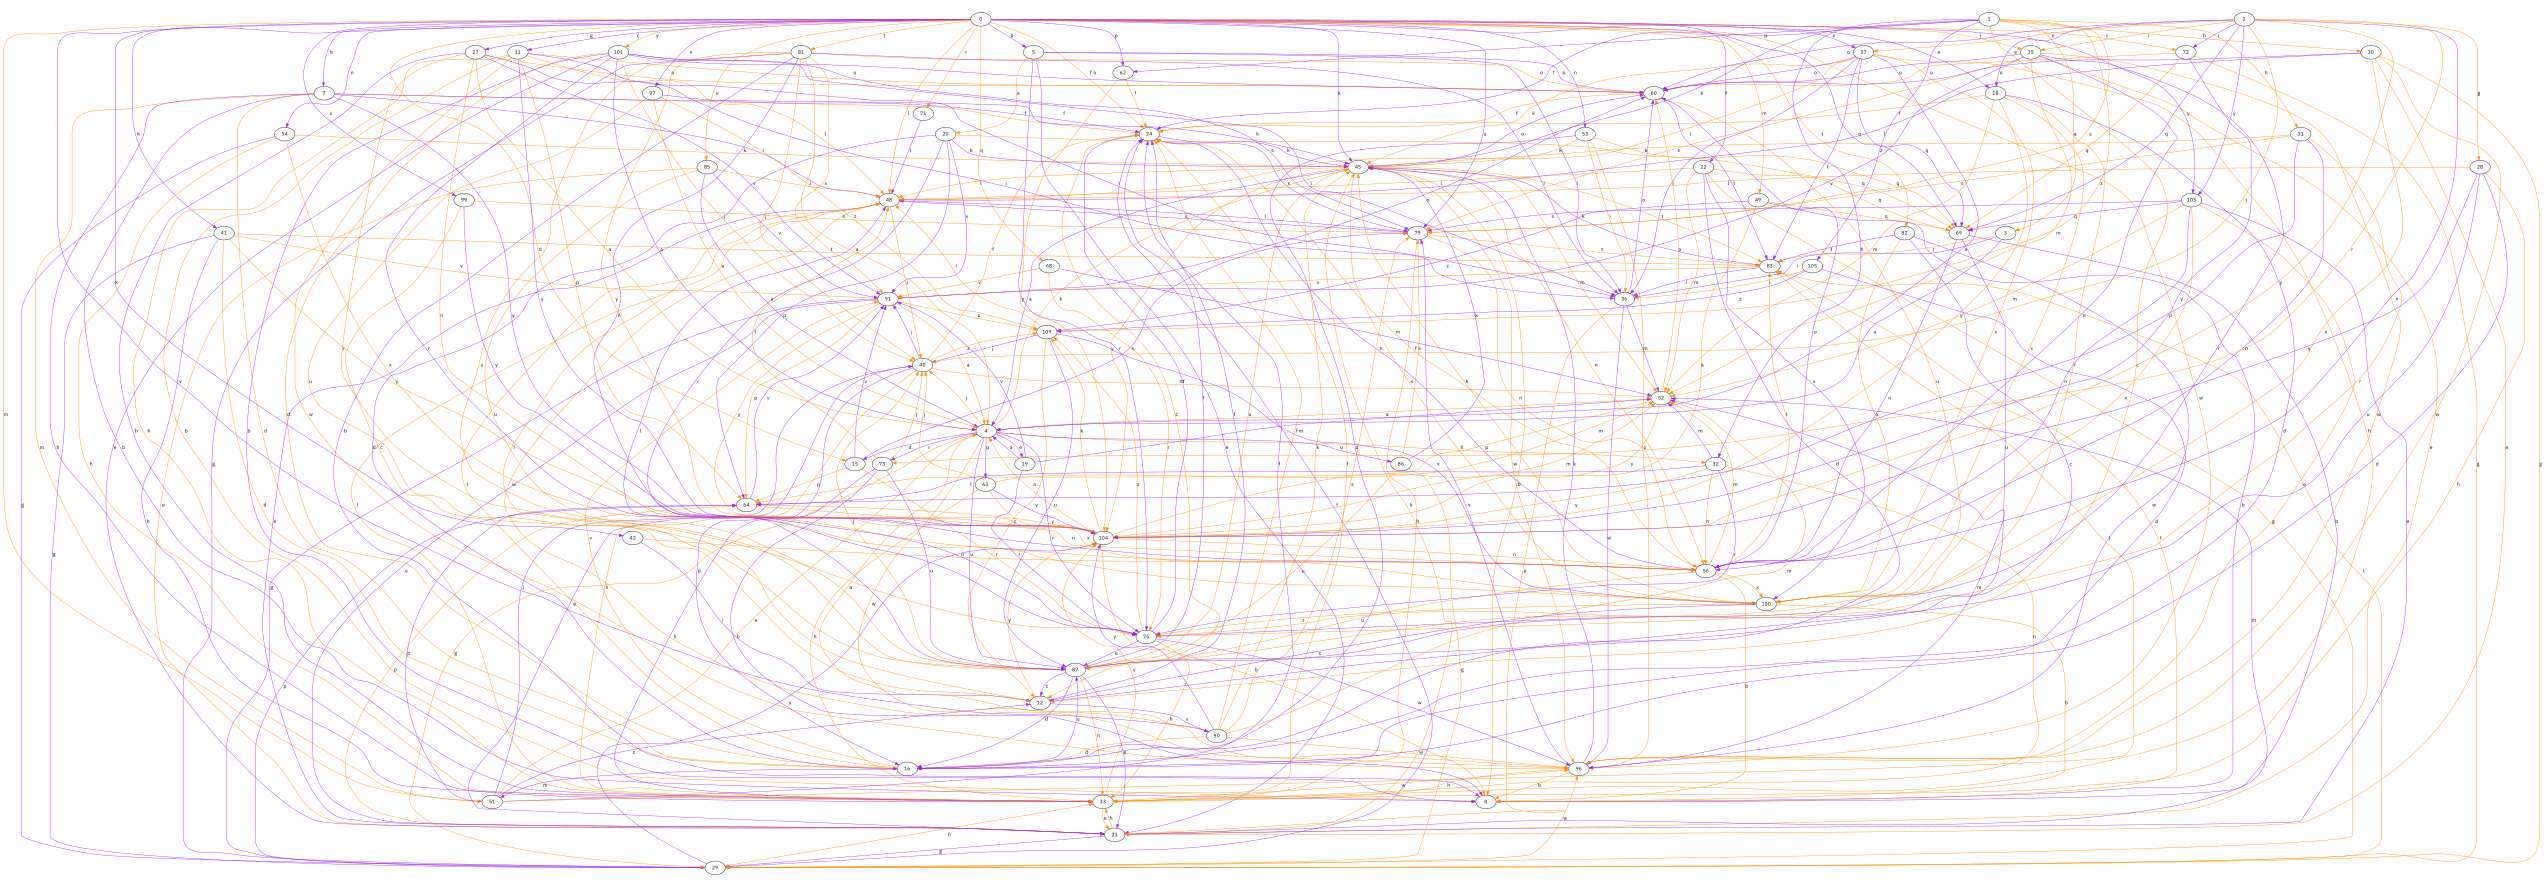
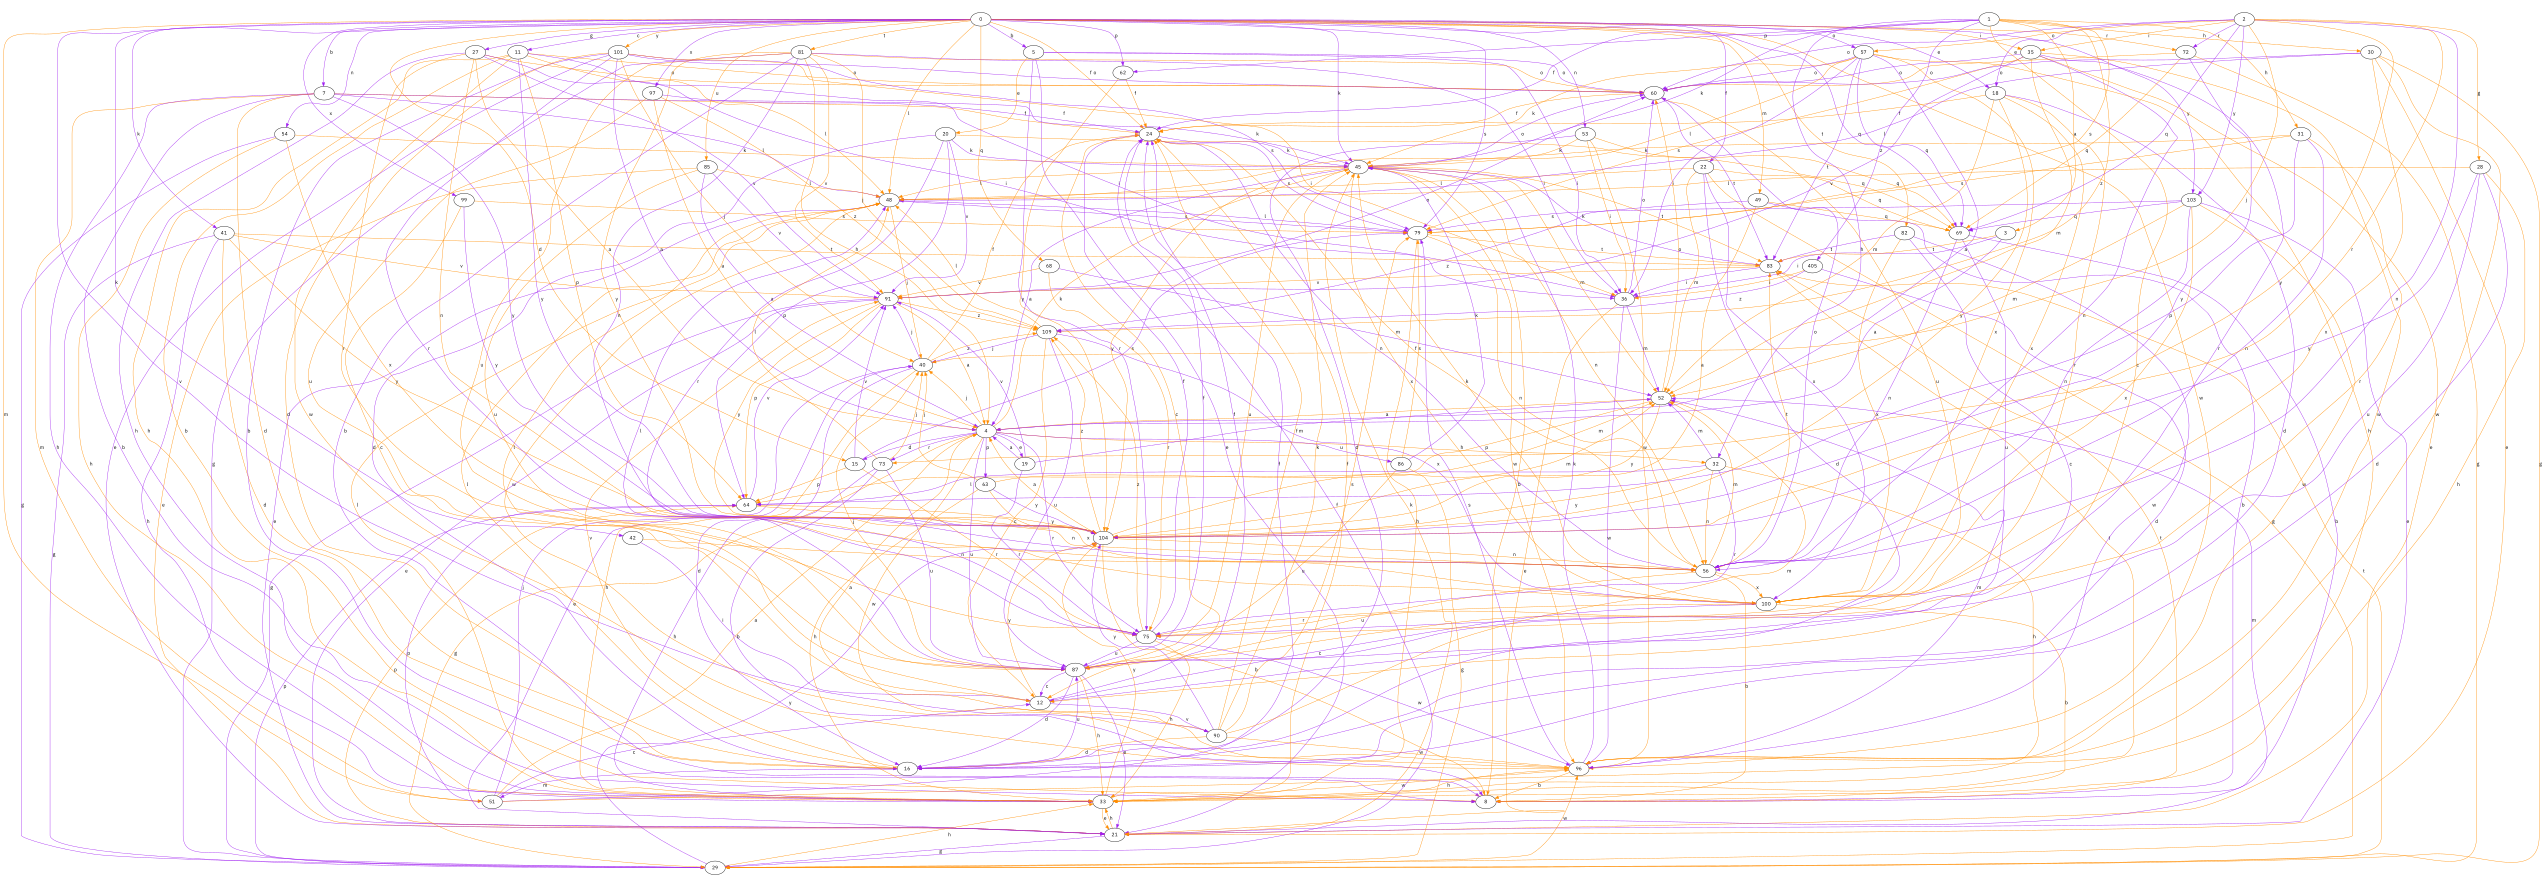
(1115, 112) -> (1115, 112)
(923, 114) -> none
(764, 241) -> (876, 217)
(857, 250) -> (857, 250)
(1812, 266) -> (1812, 266)
(1289, 387) -> none
(1082, 431) -> (1082, 431)
(1645, 448) -> (1645, 448)
